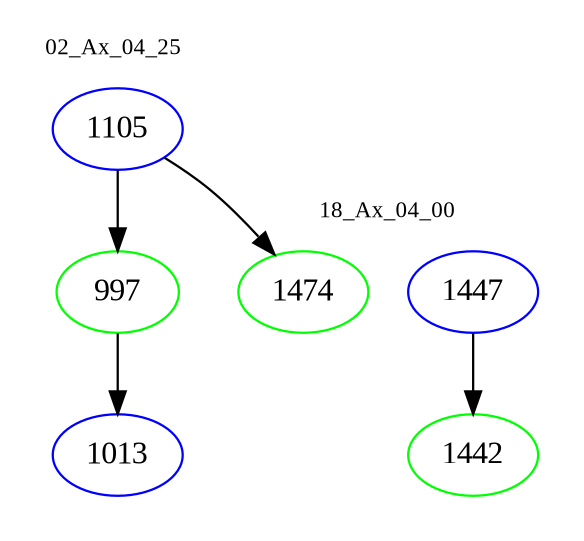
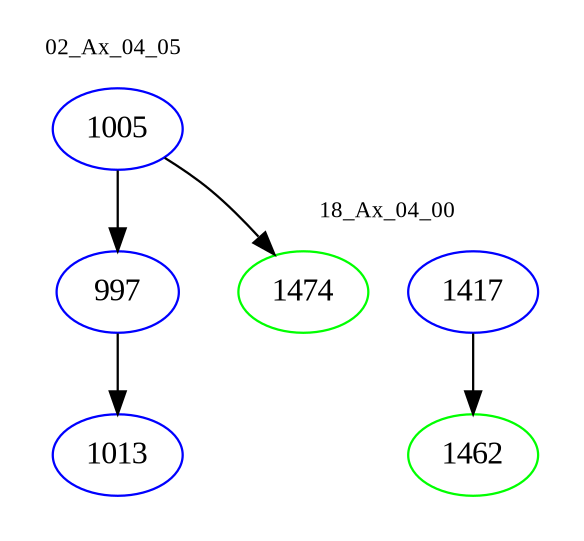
(114, 49) -> (114, 49)
(118, 129) -> (118, 129)
(118, 292) -> (118, 292)
(473, 292) -> (473, 292)
(473, 455) -> (473, 455)
